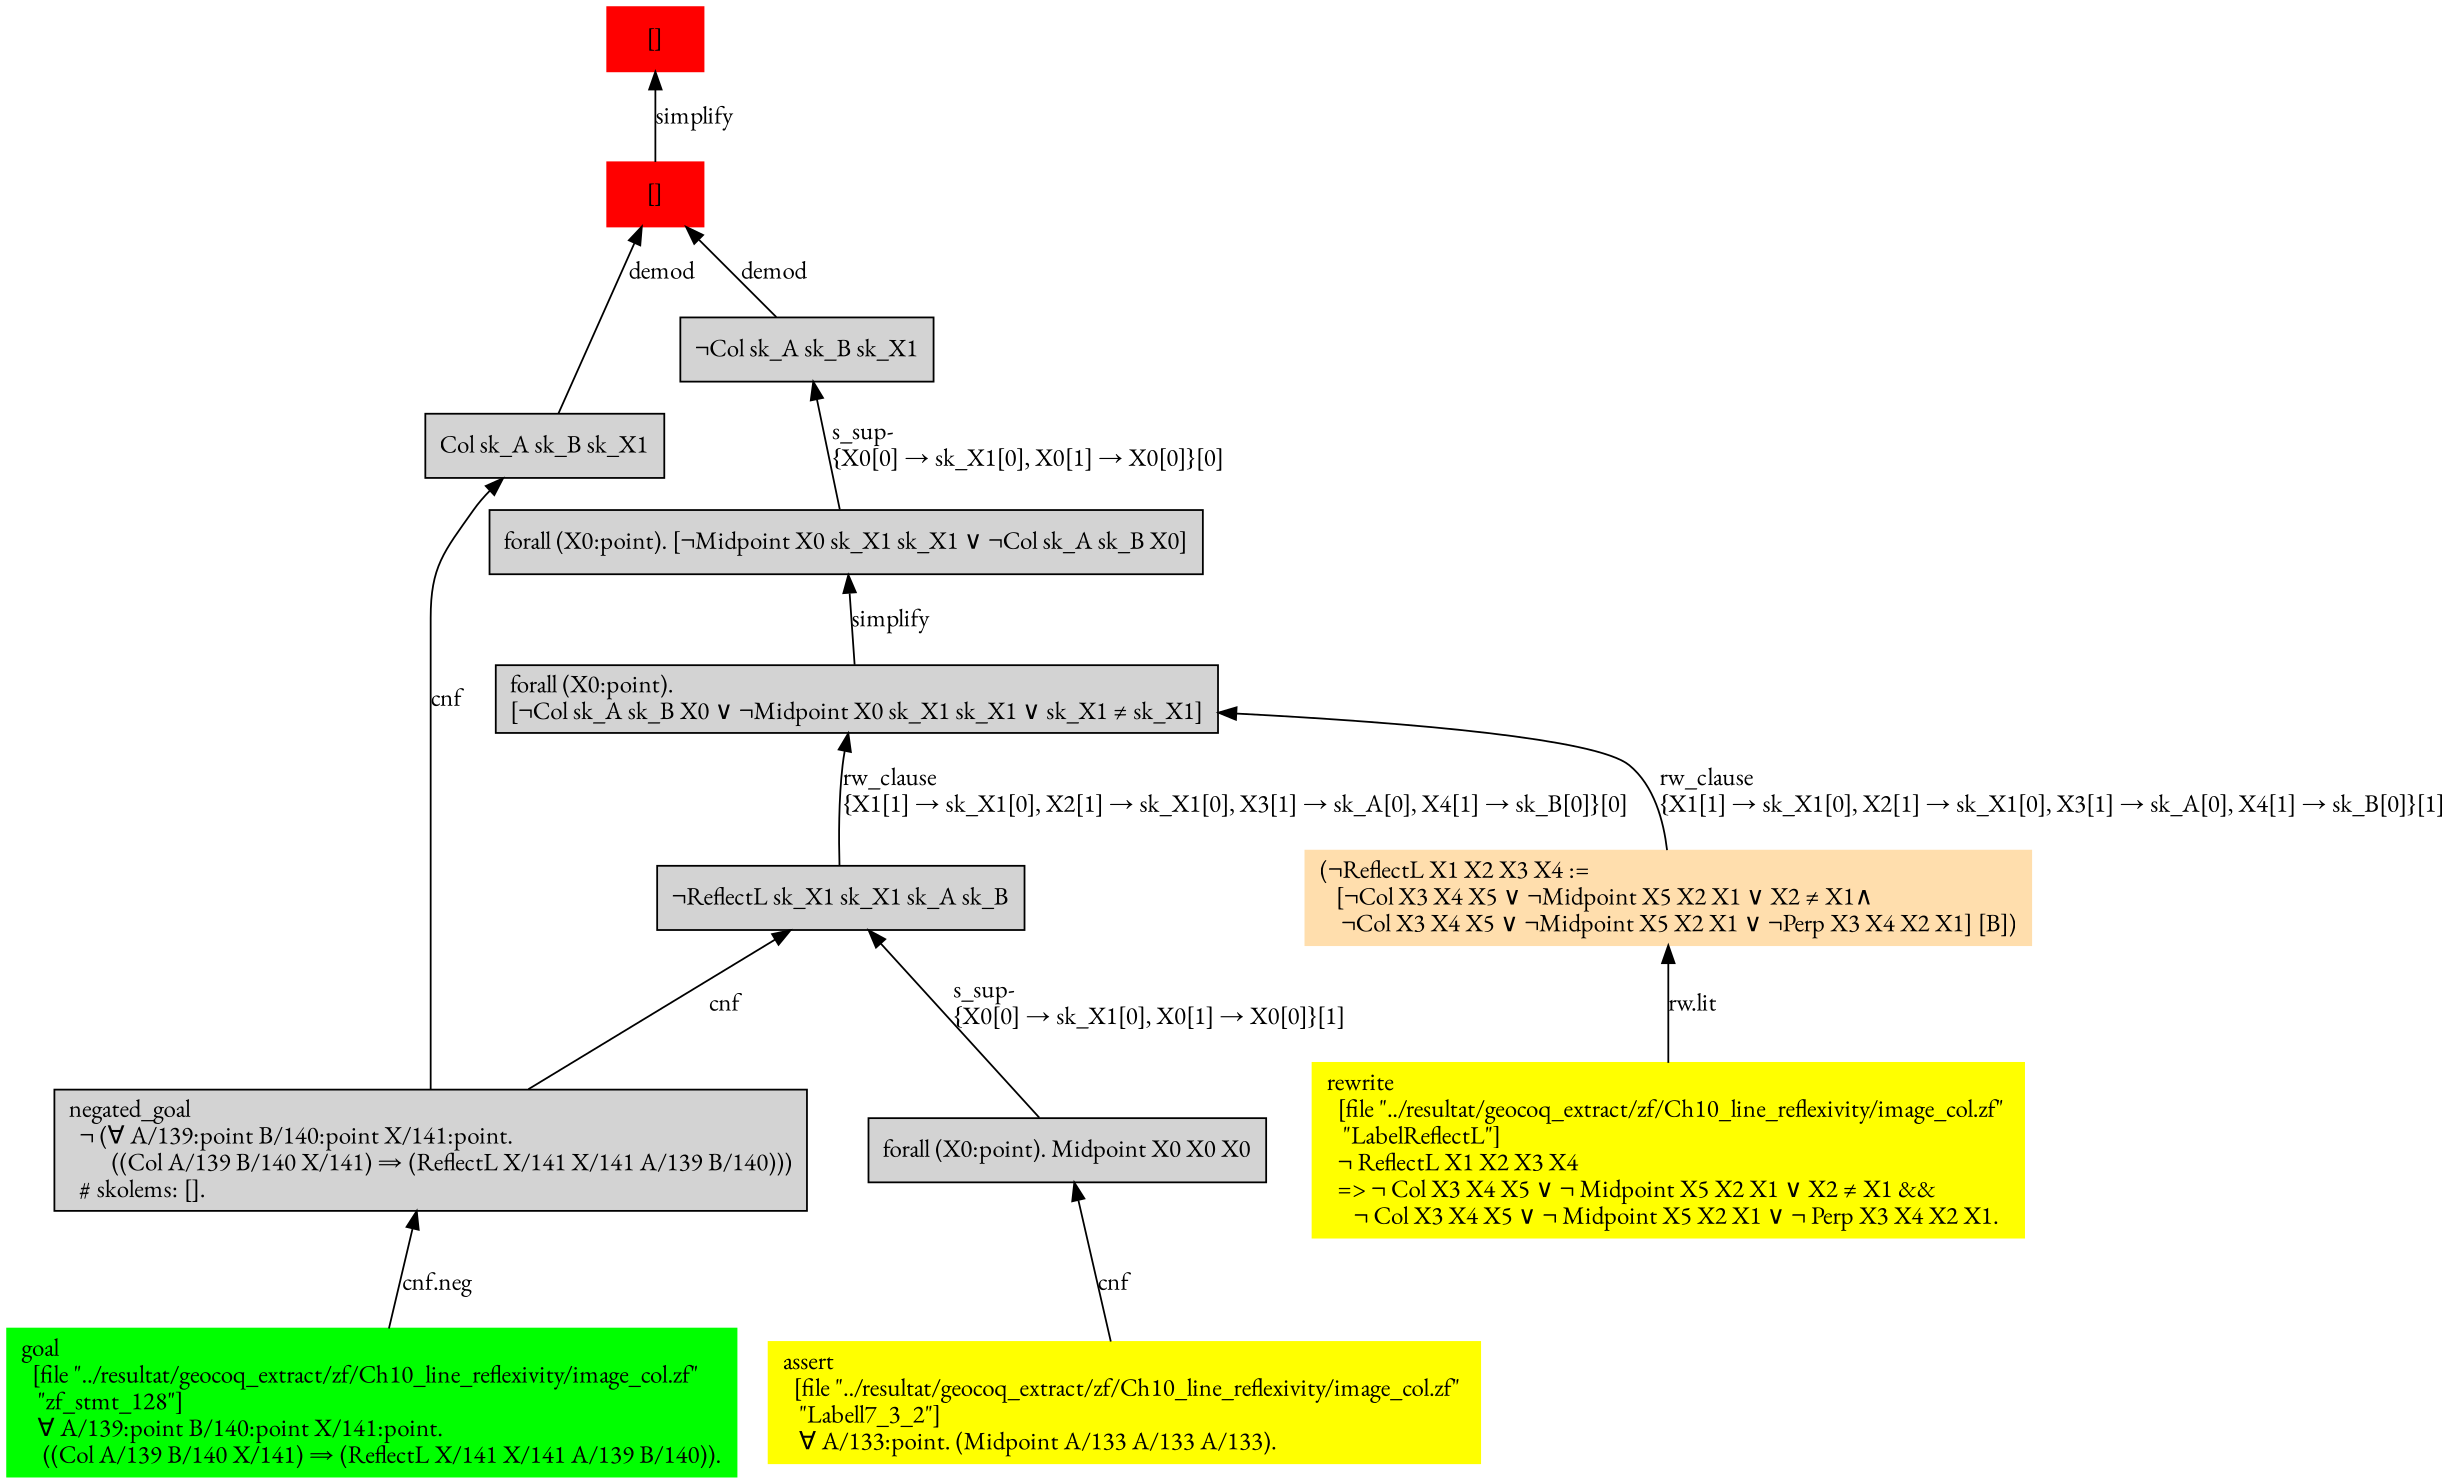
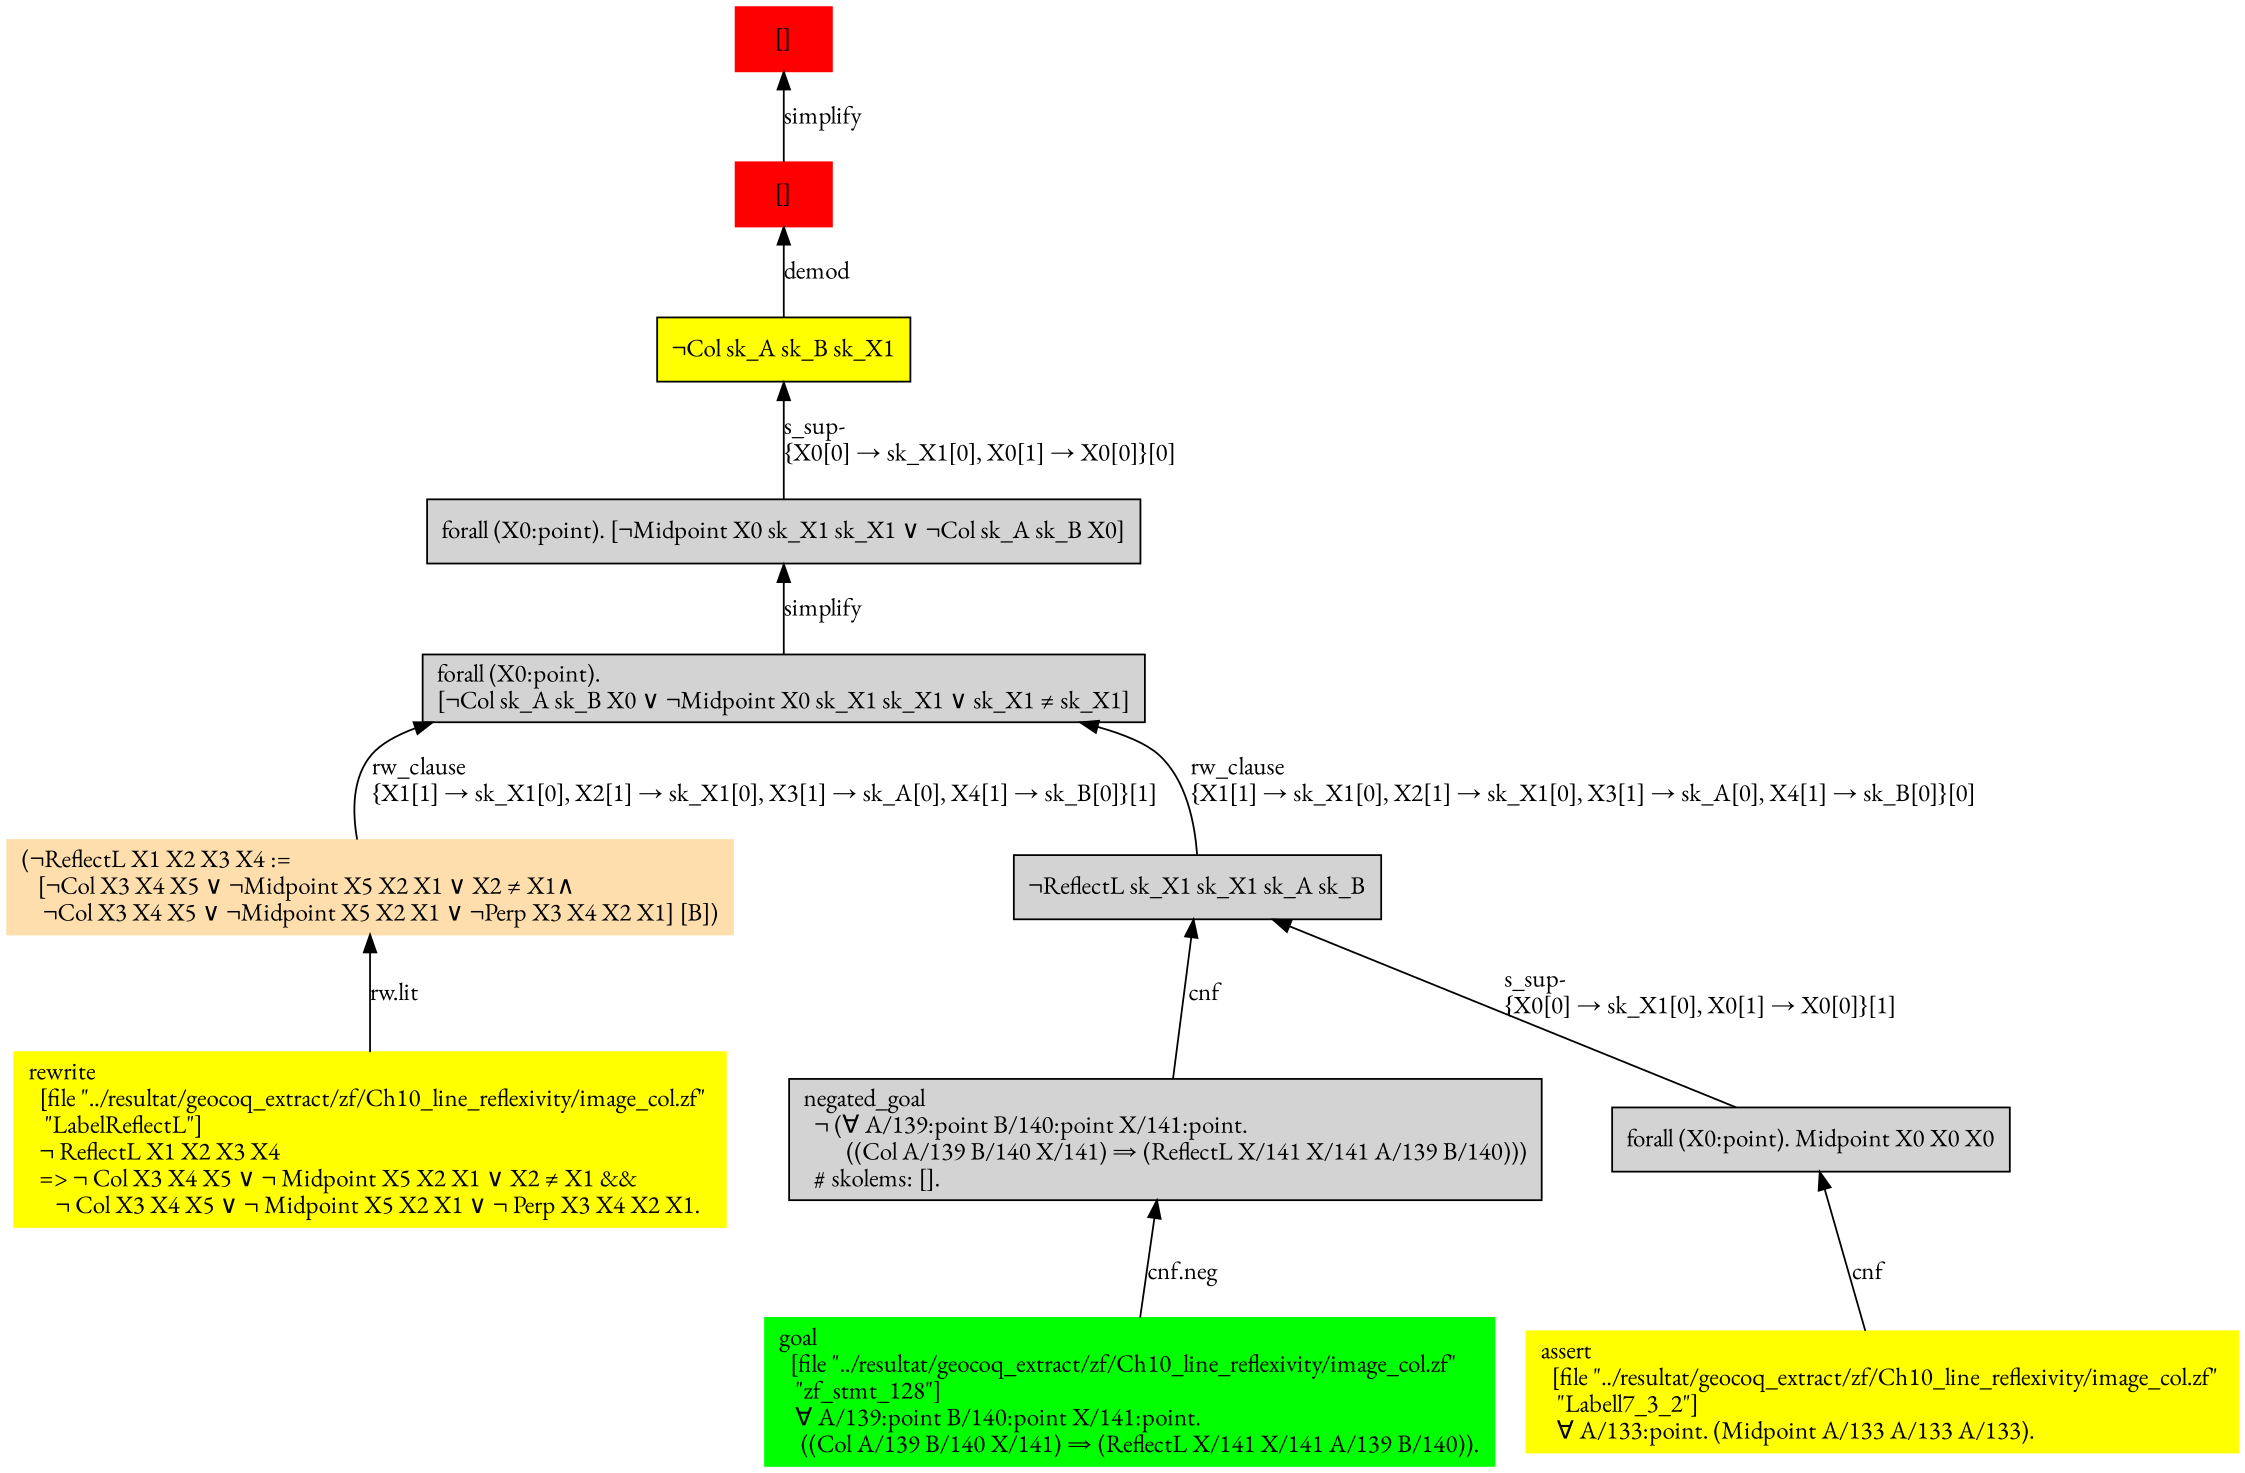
(807, 350) -> (784, 350)
(545, 446) -> none
